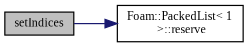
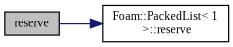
(39, 24) -> (32, 24)
